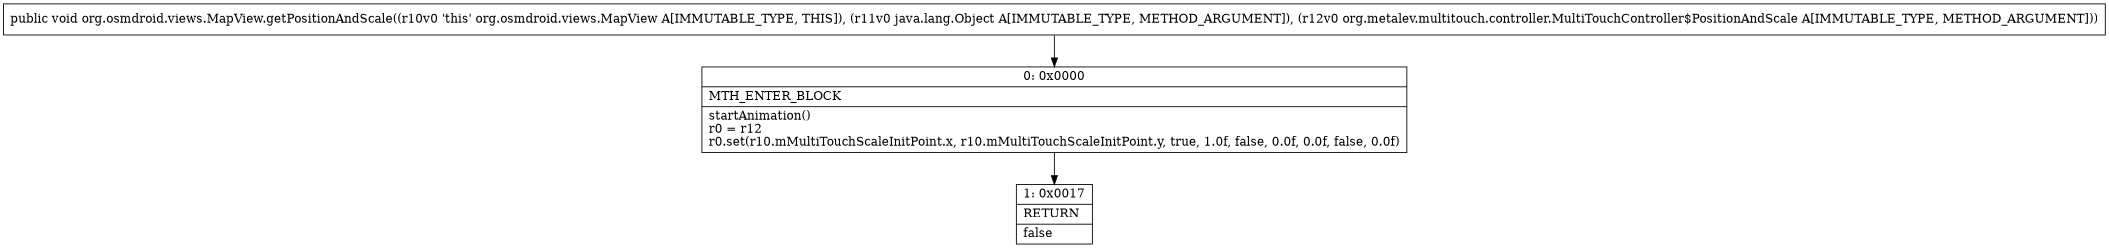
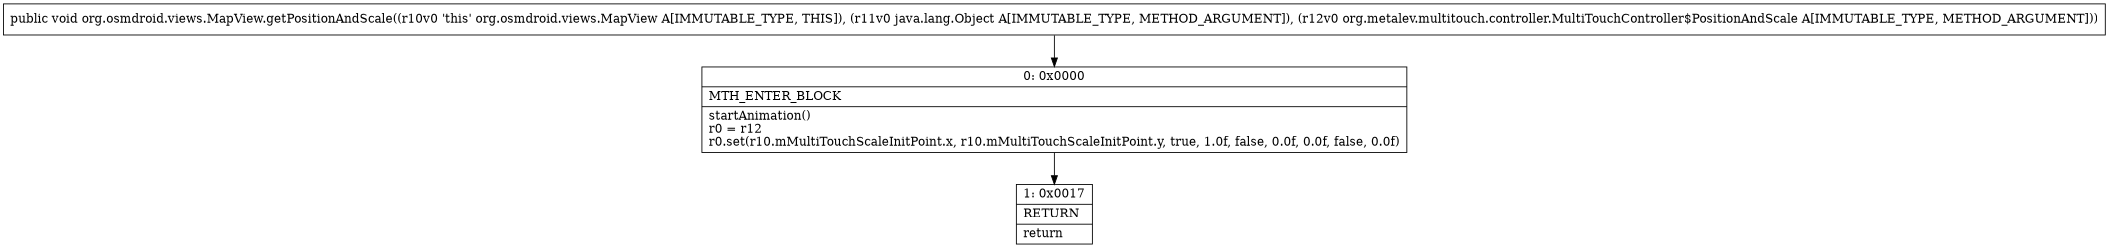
(1038, 234) -> (1043, 234)
